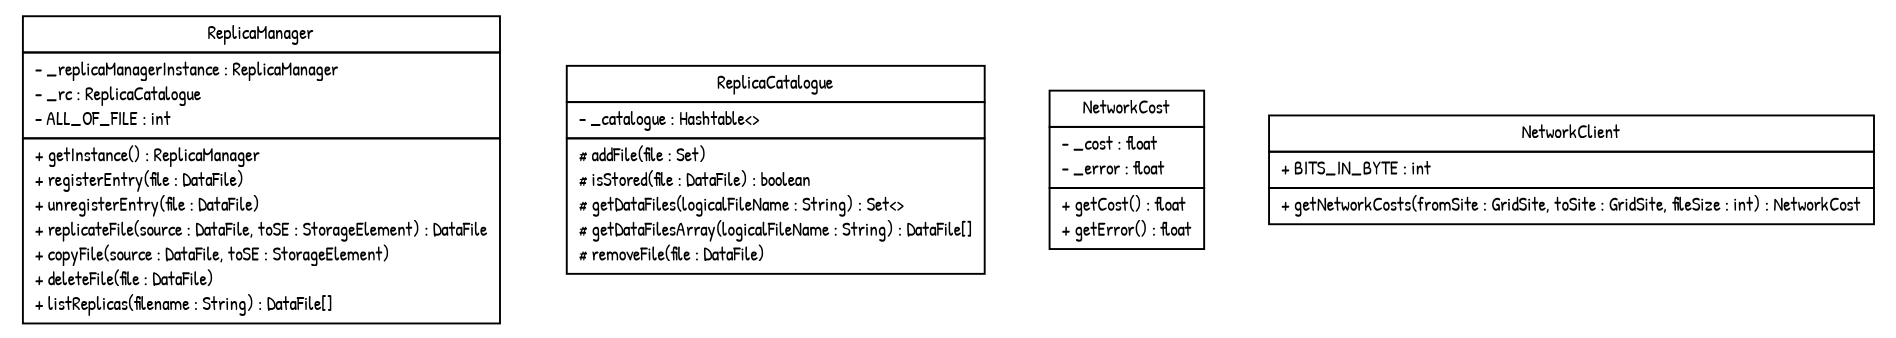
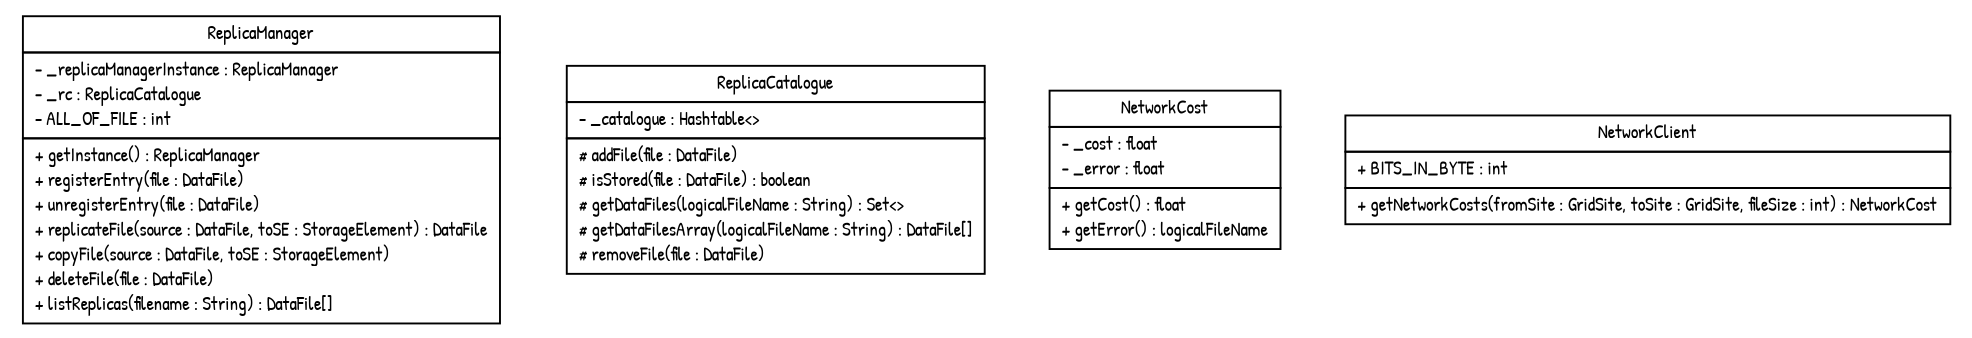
(643, 156) -> (658, 156)
(1127, 230) -> (1165, 230)
